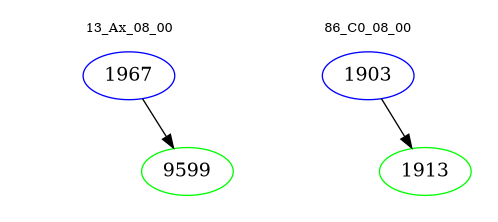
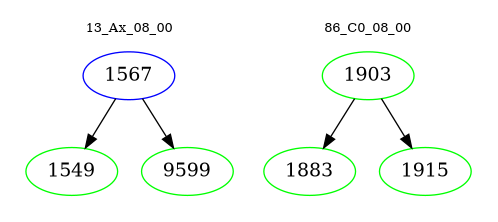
(129, 76) -> (129, 76)
(368, 76) -> (368, 76)
none -> (72, 171)
none -> (310, 171)
(425, 171) -> (425, 171)
